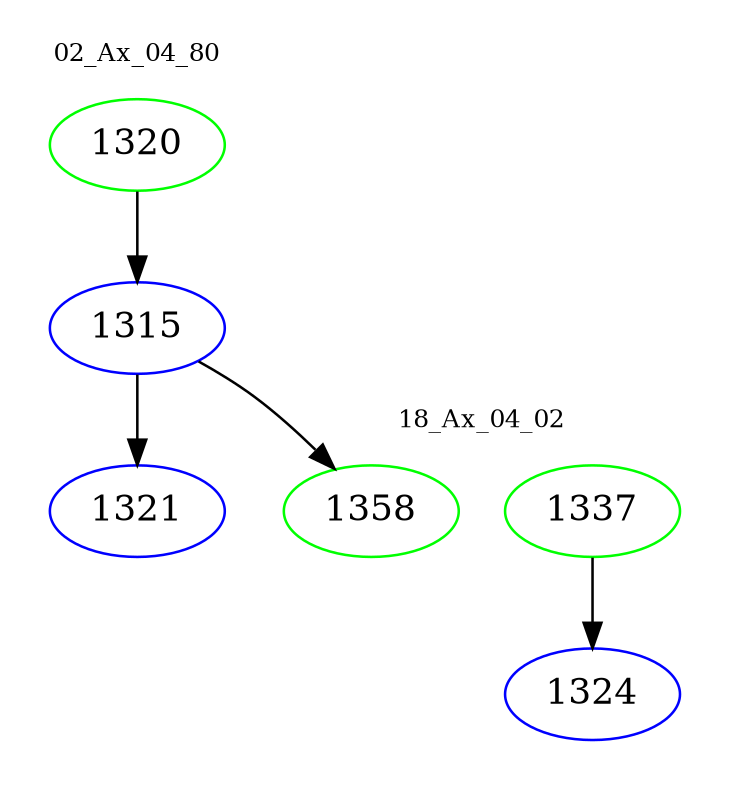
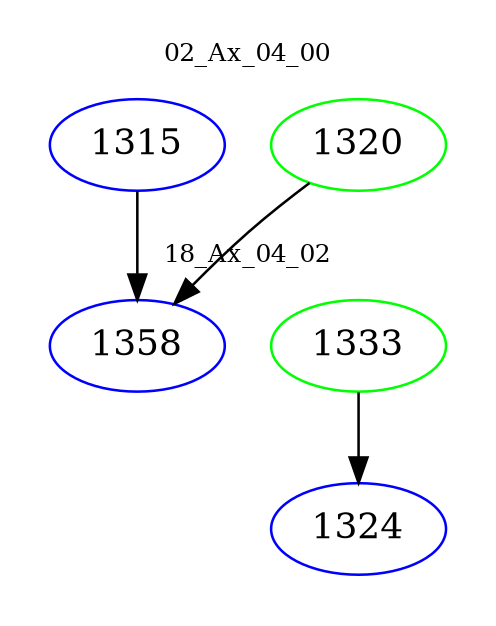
(137, 55) -> (248, 55)
(137, 224) -> (232, 247)
(137, 511) -> none
(371, 511) -> (137, 346)
(593, 511) -> (359, 346)
